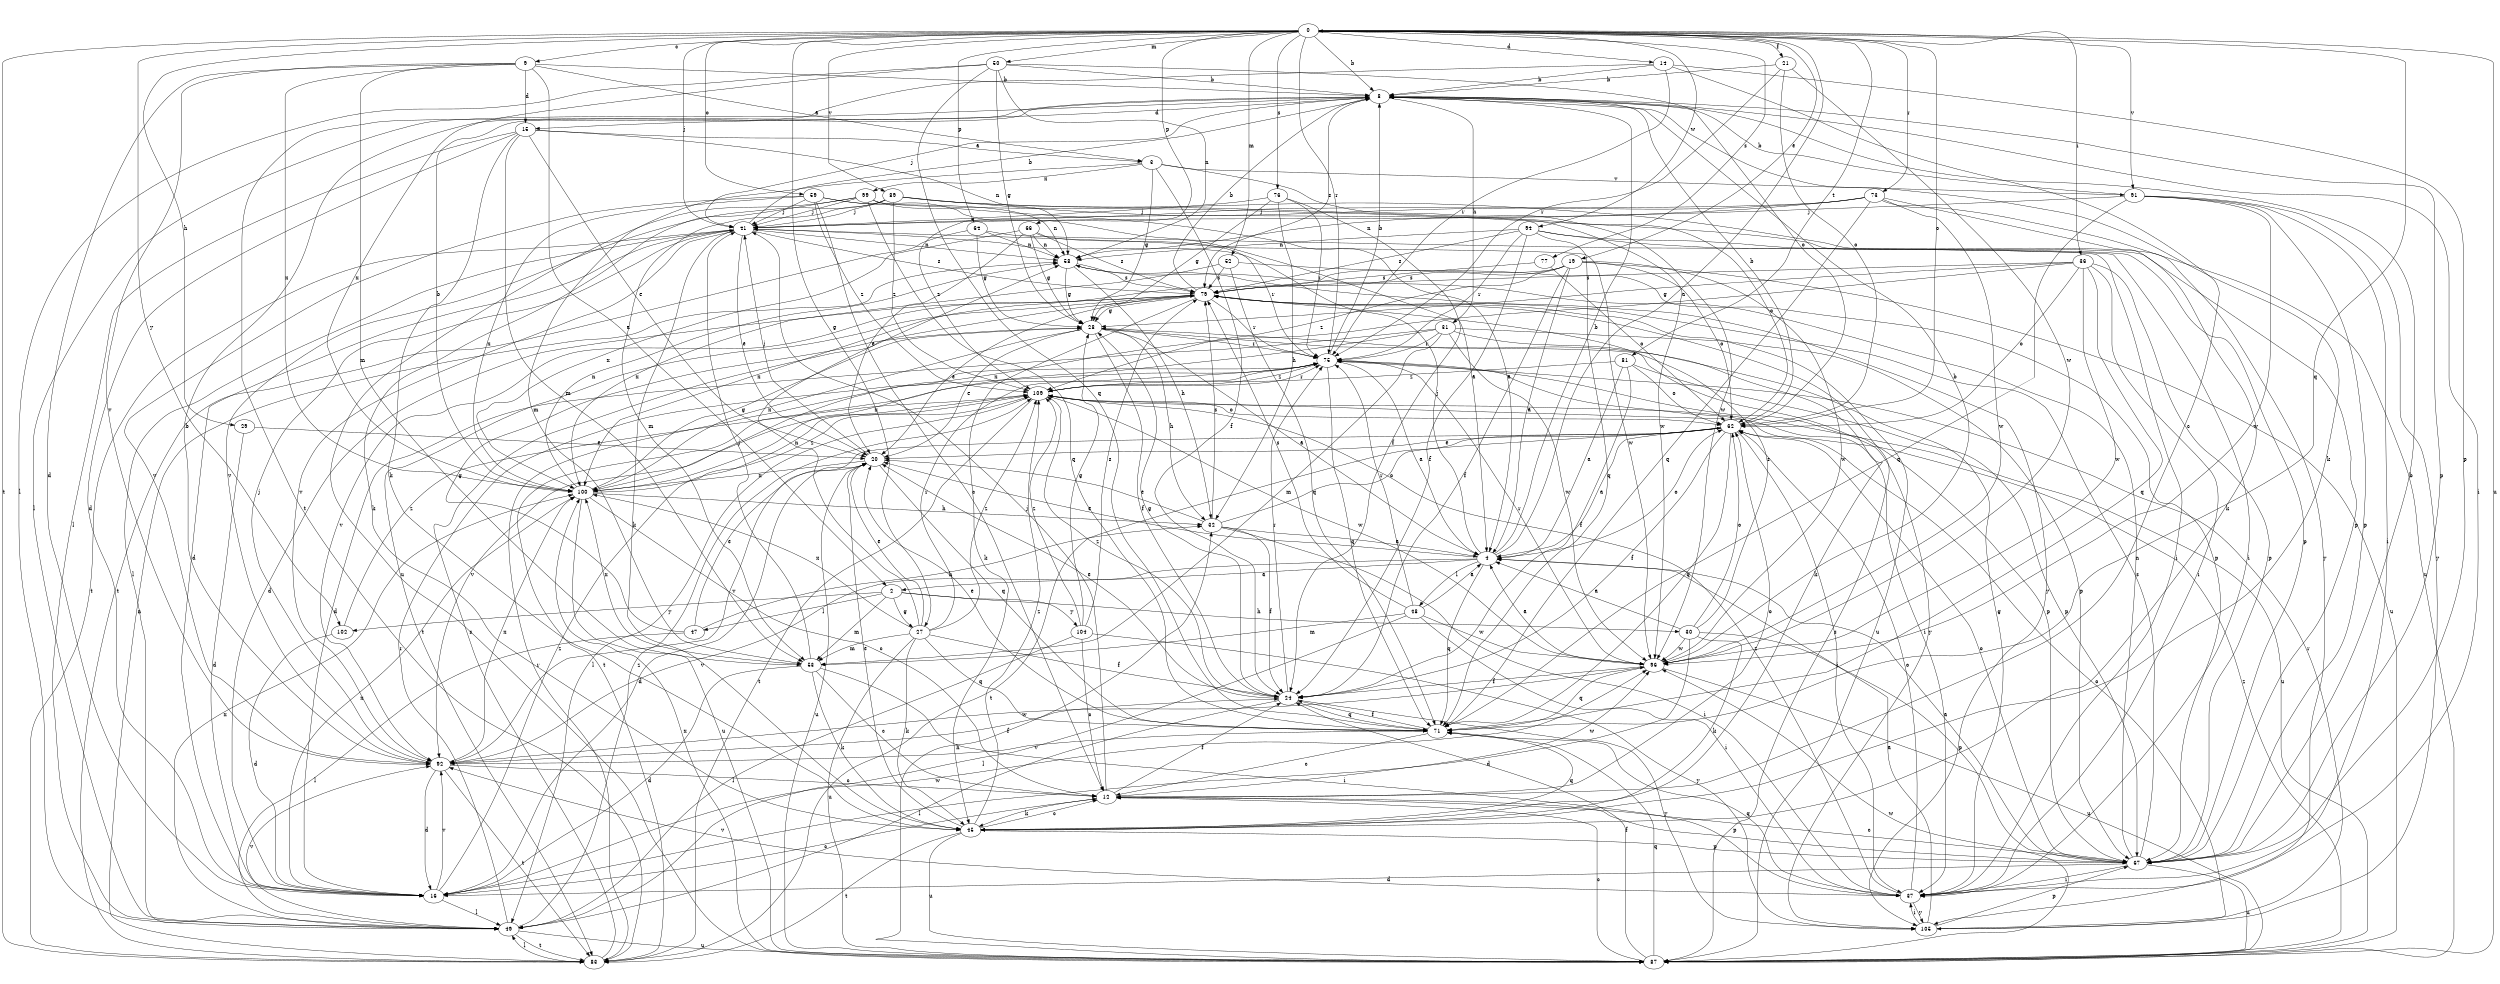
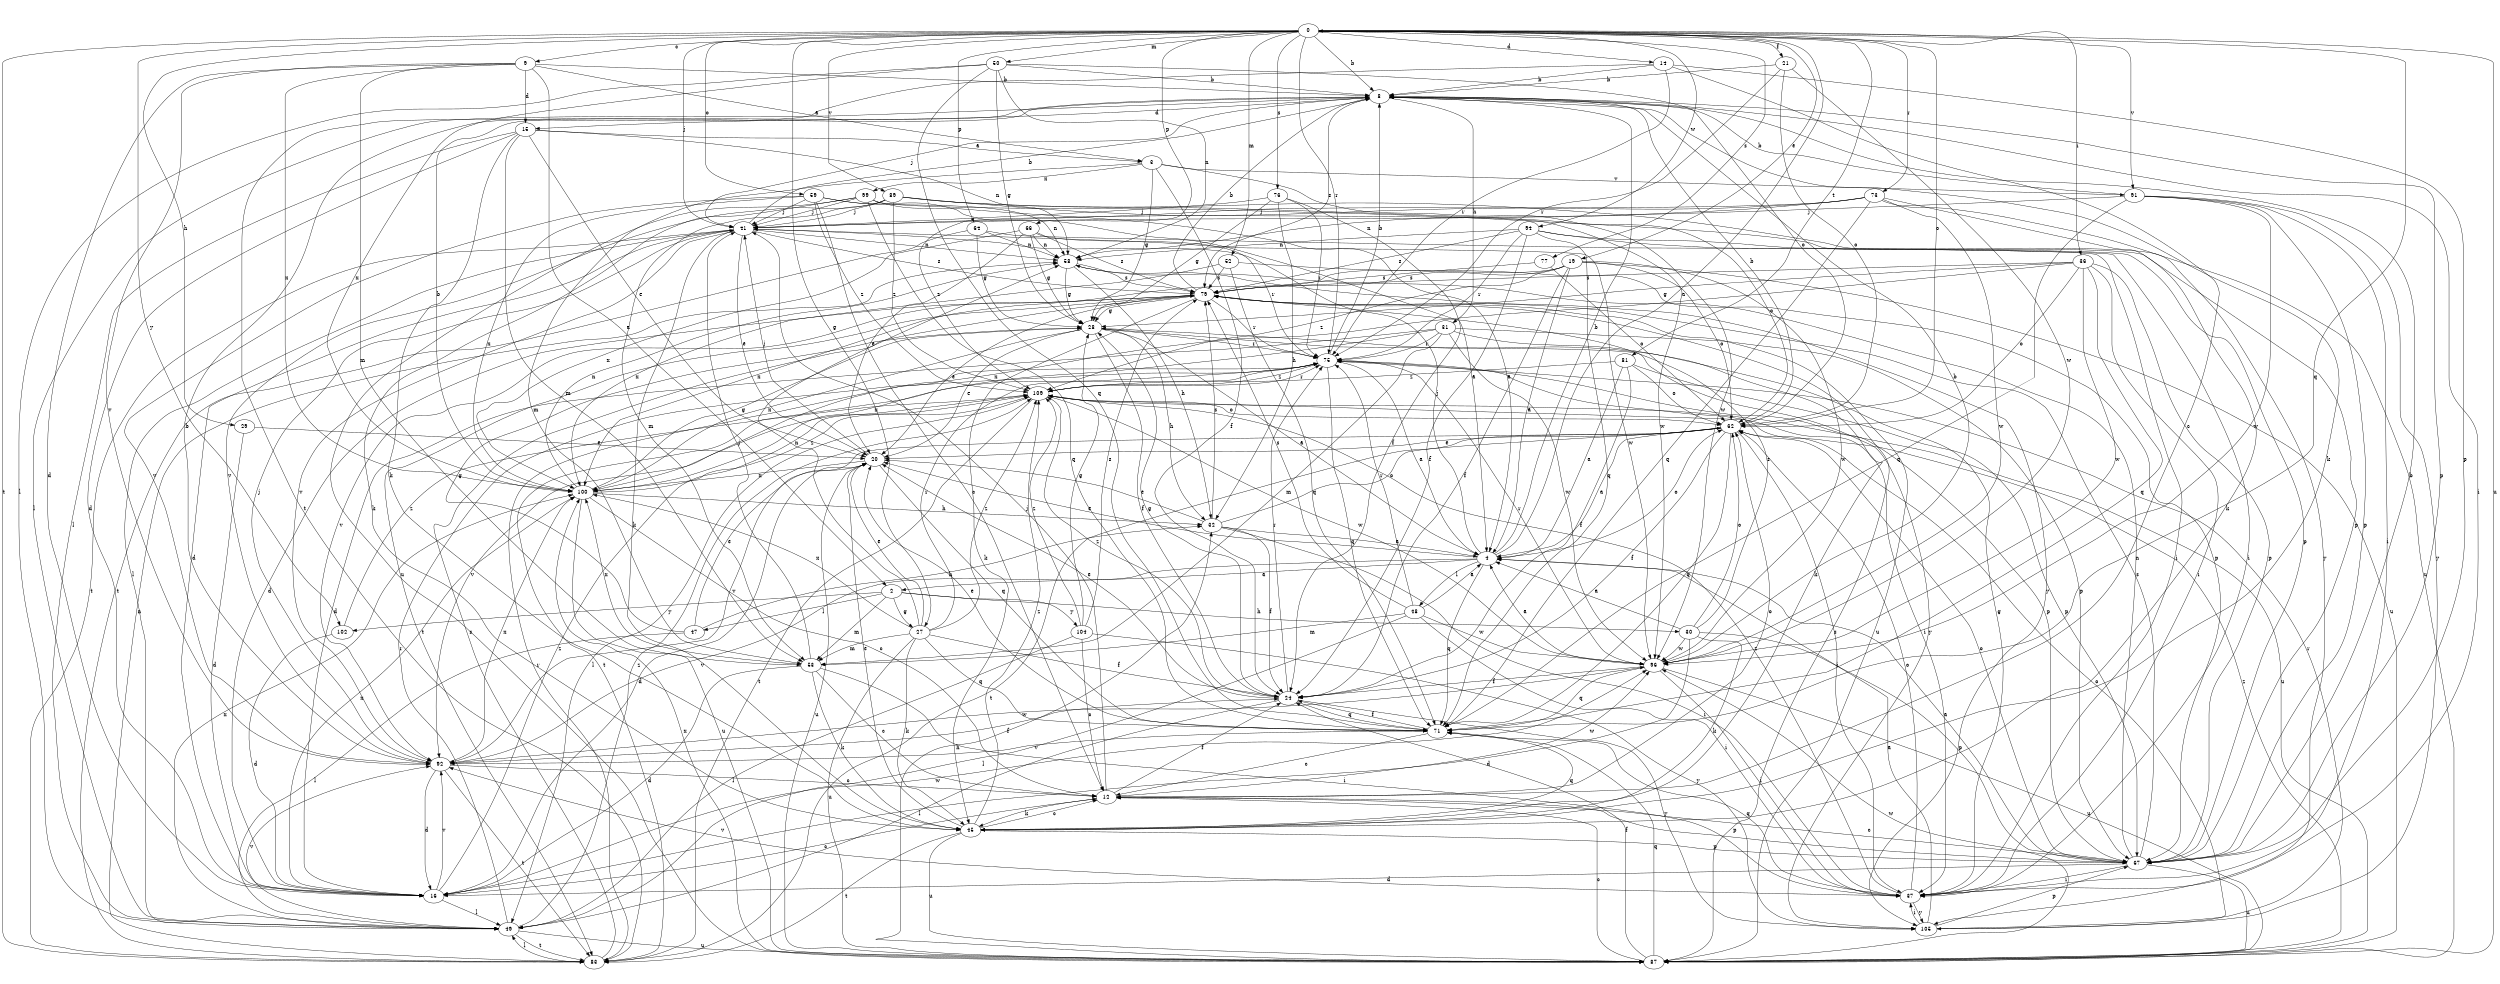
none -> (1771, 797)
